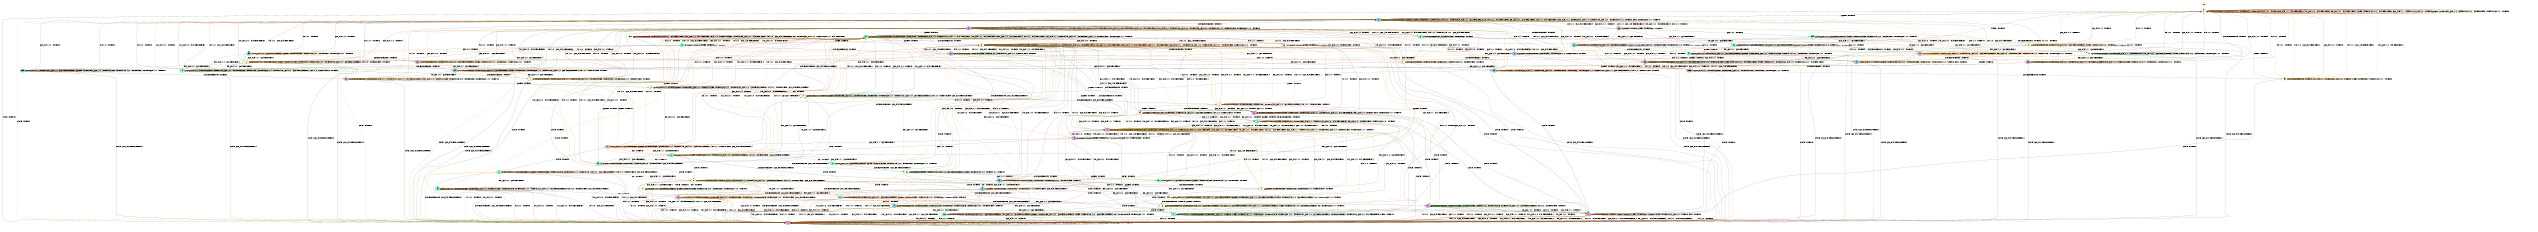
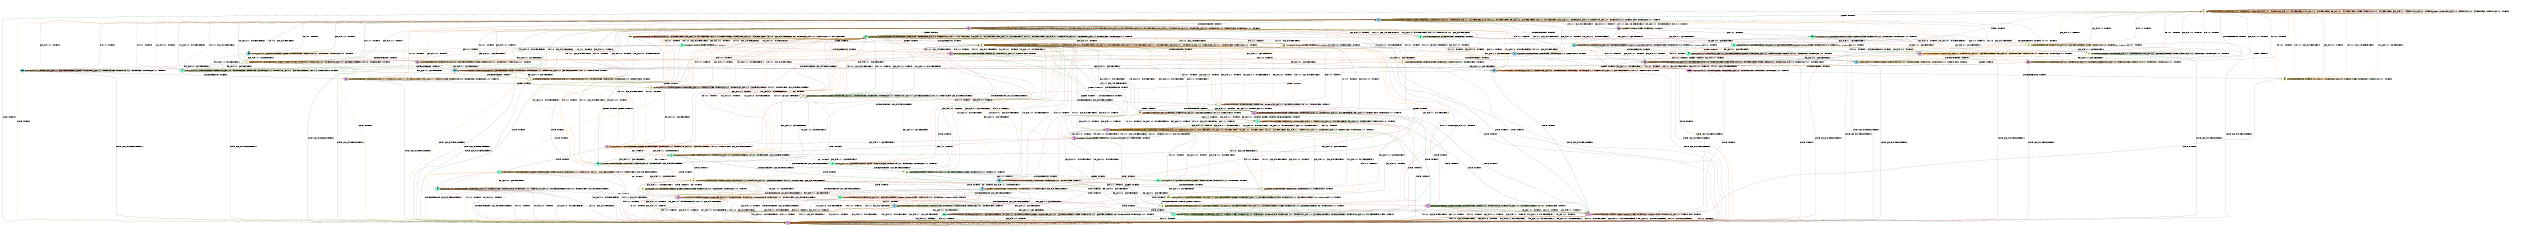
(2204, 4) -> none
(1980, 50) -> none
(401, 77) -> (398, 77)
